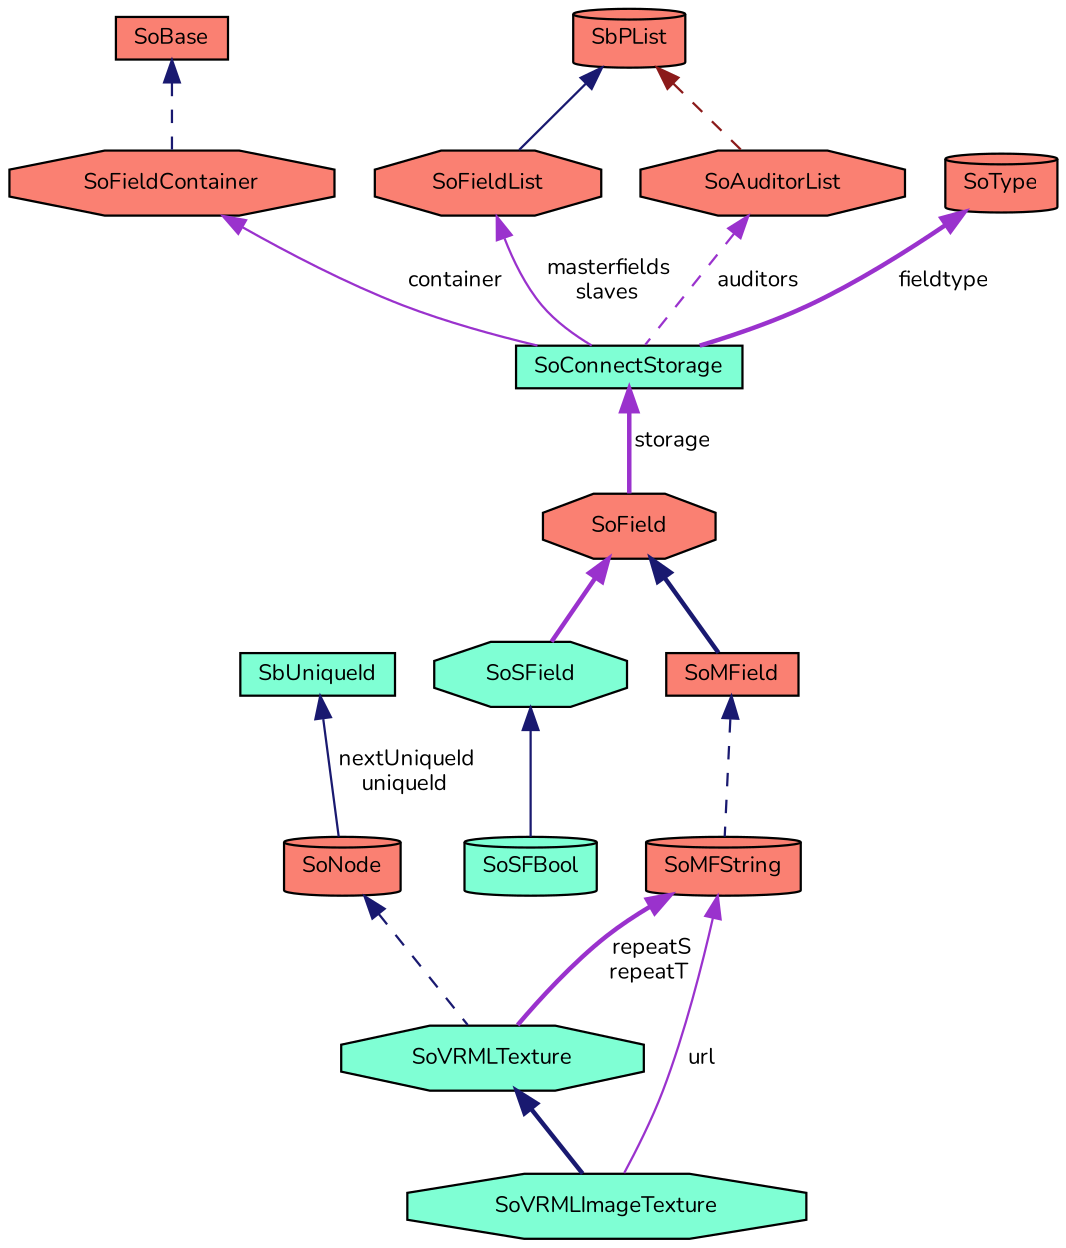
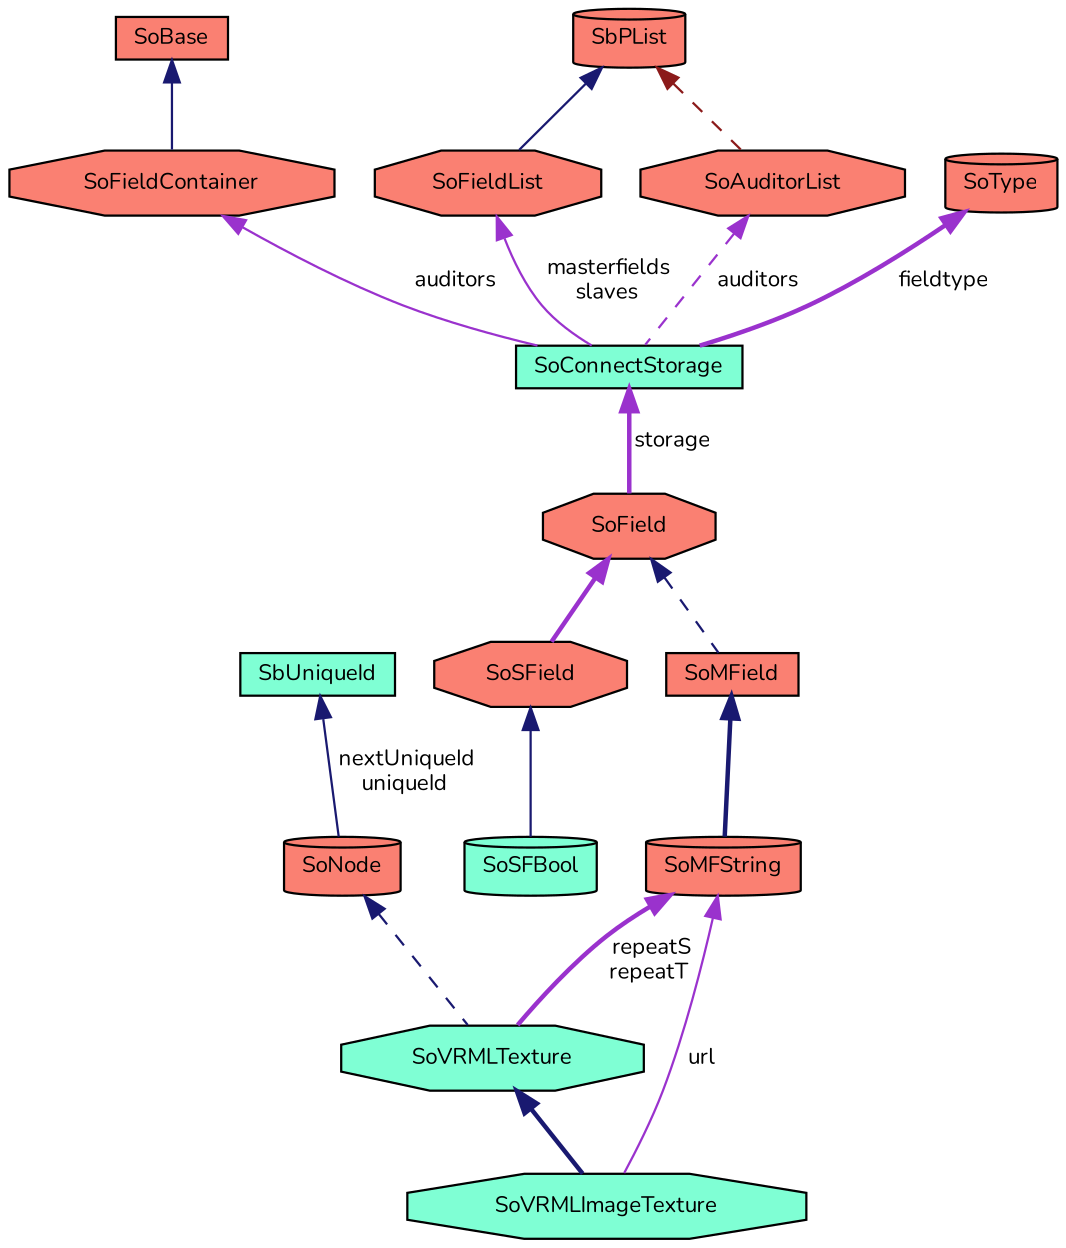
(172, 116) -> (172, 116)
(453, 281) -> (453, 281)
(691, 615) -> (691, 615)
(531, 674) -> (531, 674)
(728, 778) -> (728, 778)
